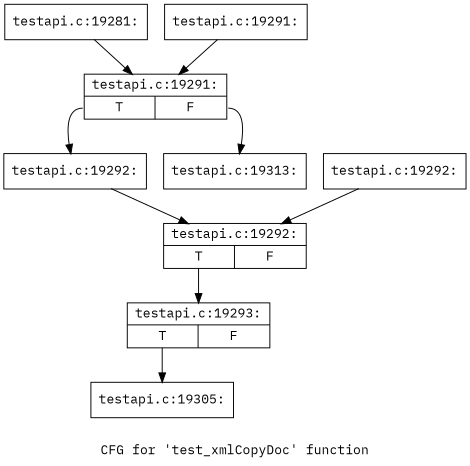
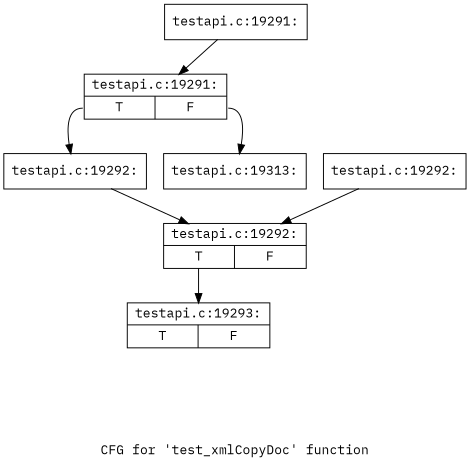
(76, 22) -> none
(162, 400) -> none
